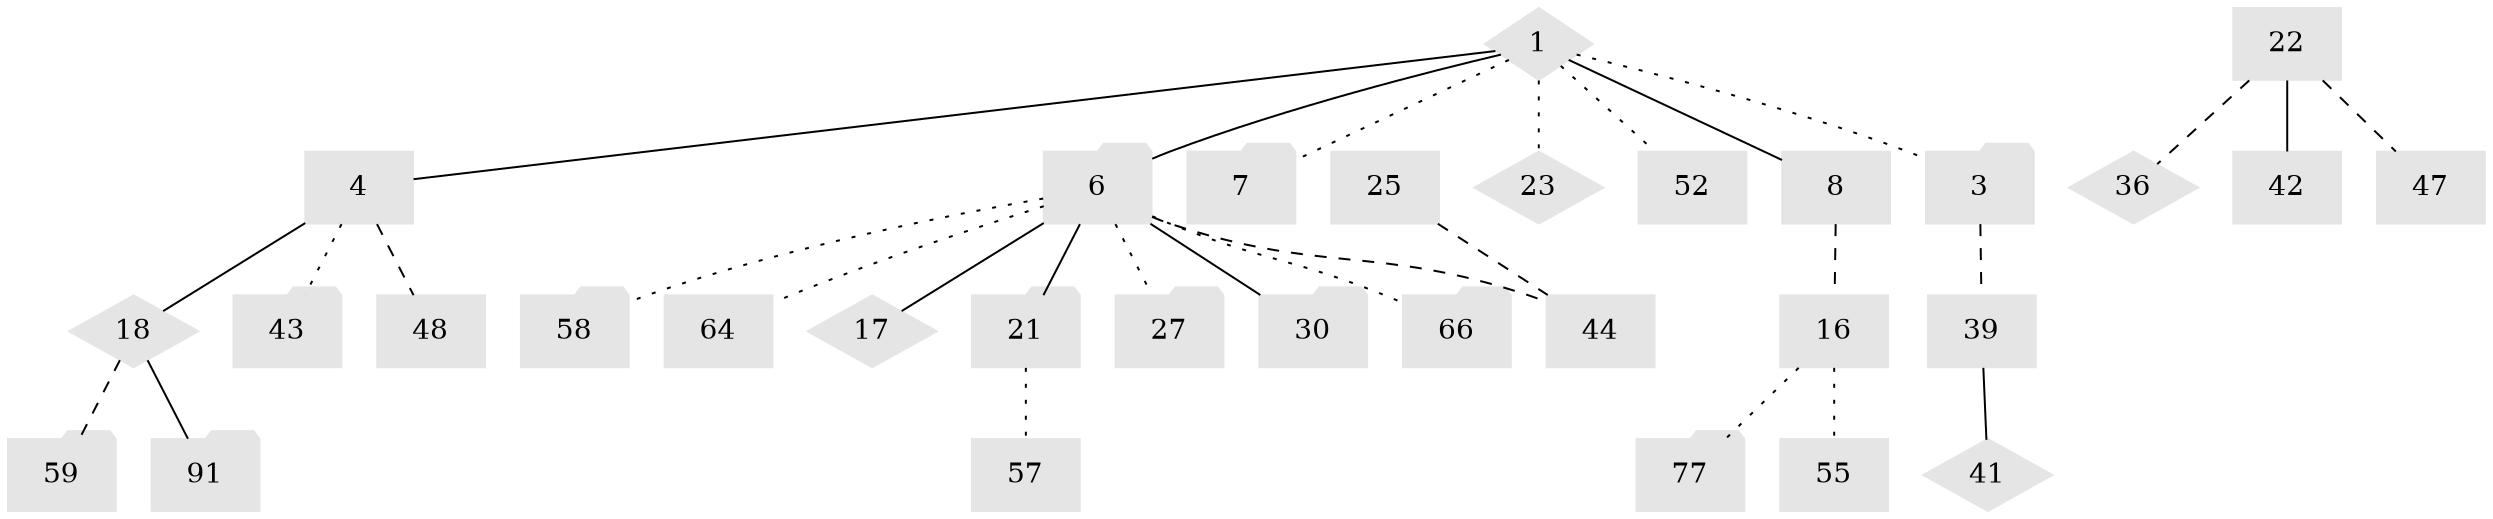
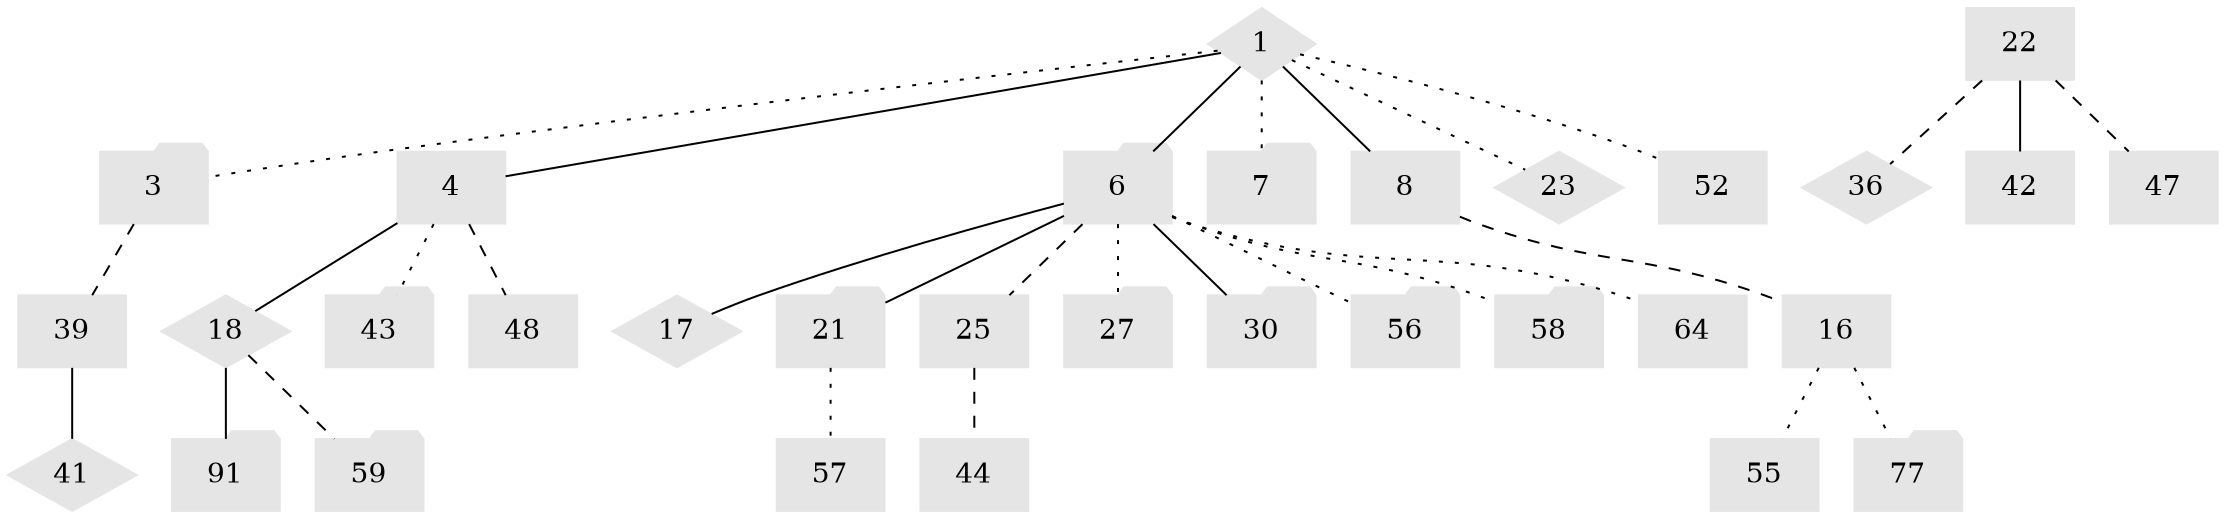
(1349, 259) -> (1046, 260)
(1457, 331) -> (1405, 331)
